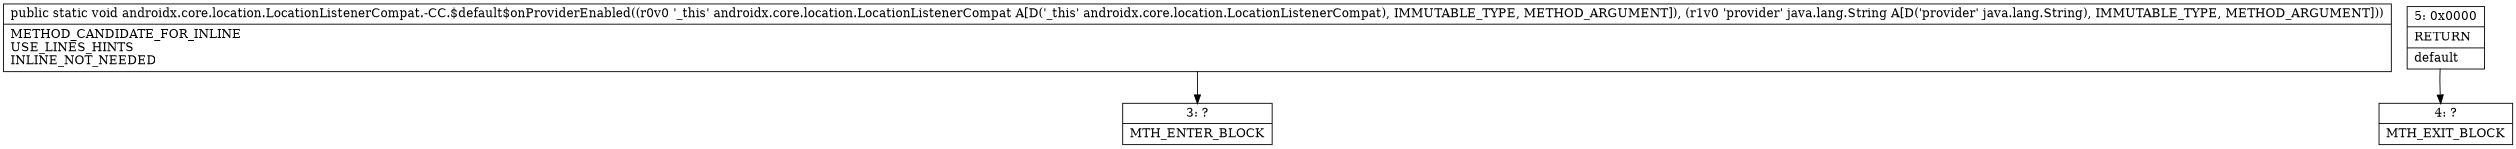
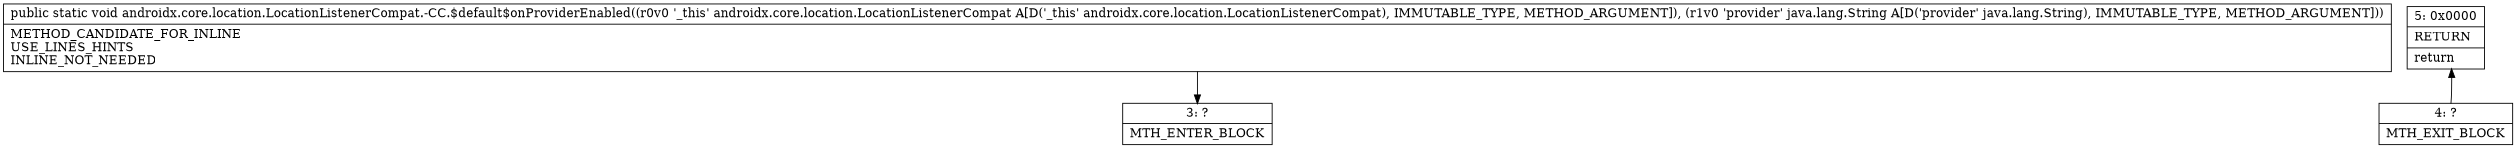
(2437, 58) -> (2434, 58)
(2440, 82) -> (2452, 91)
